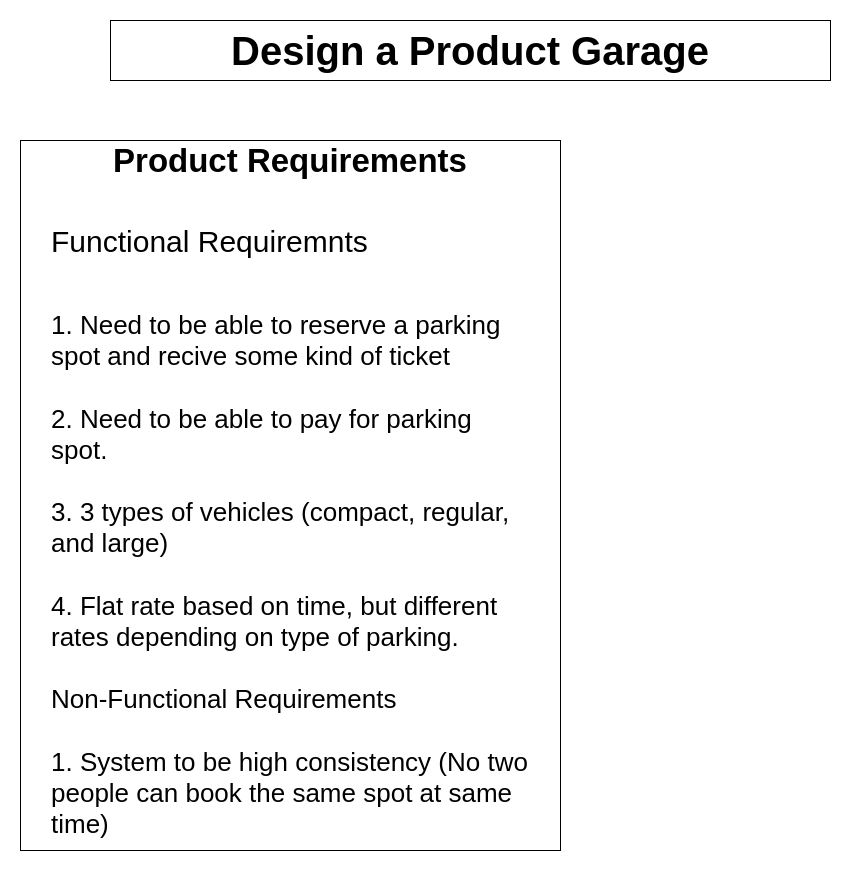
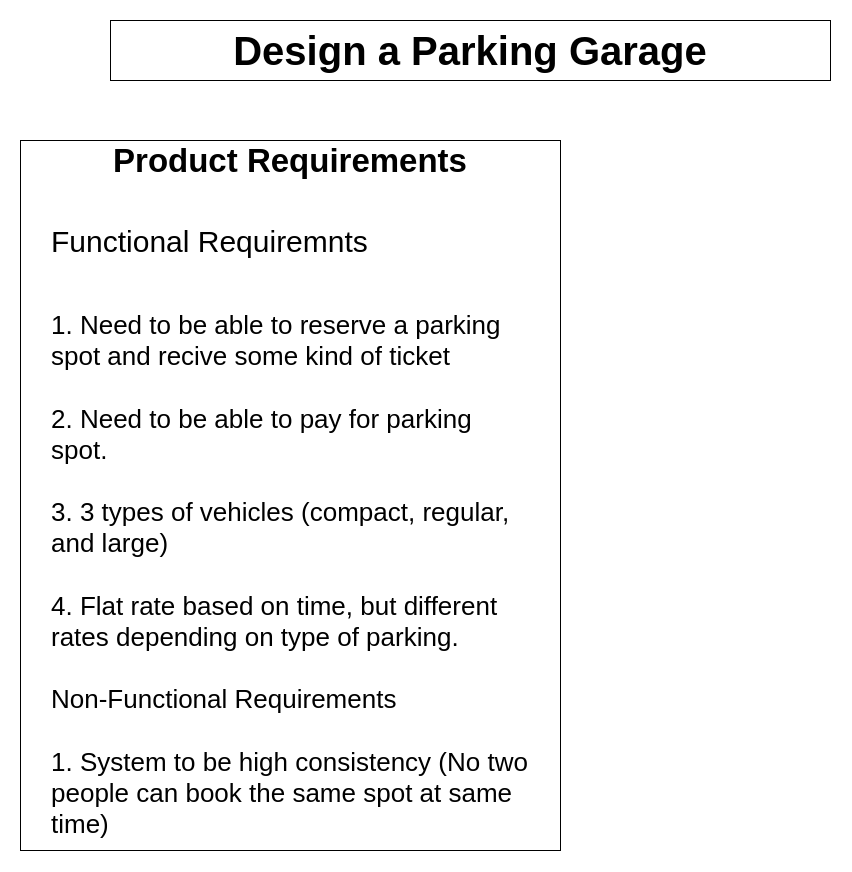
(471, 51) -> (471, 51)
